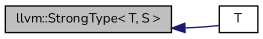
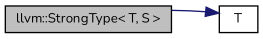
(202, 27) -> (189, 11)
